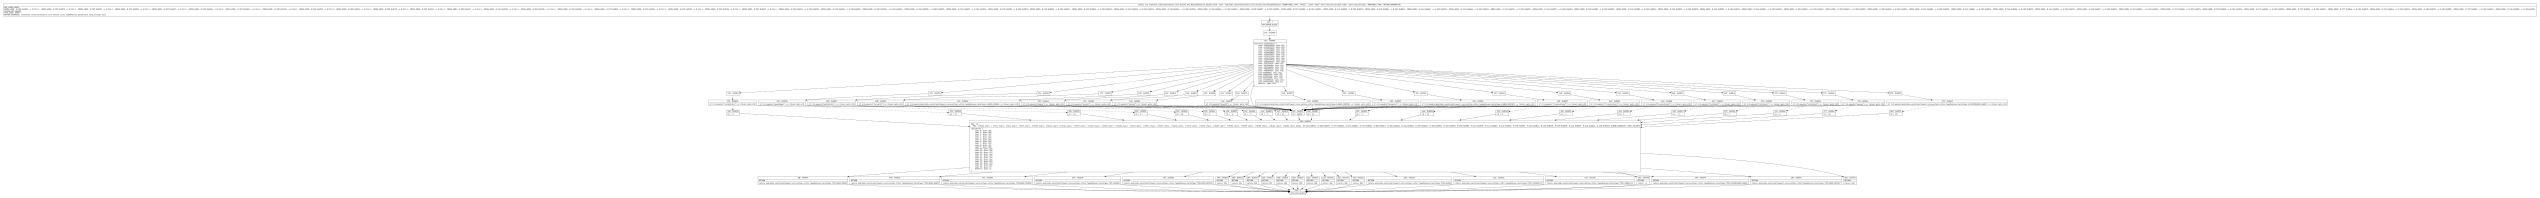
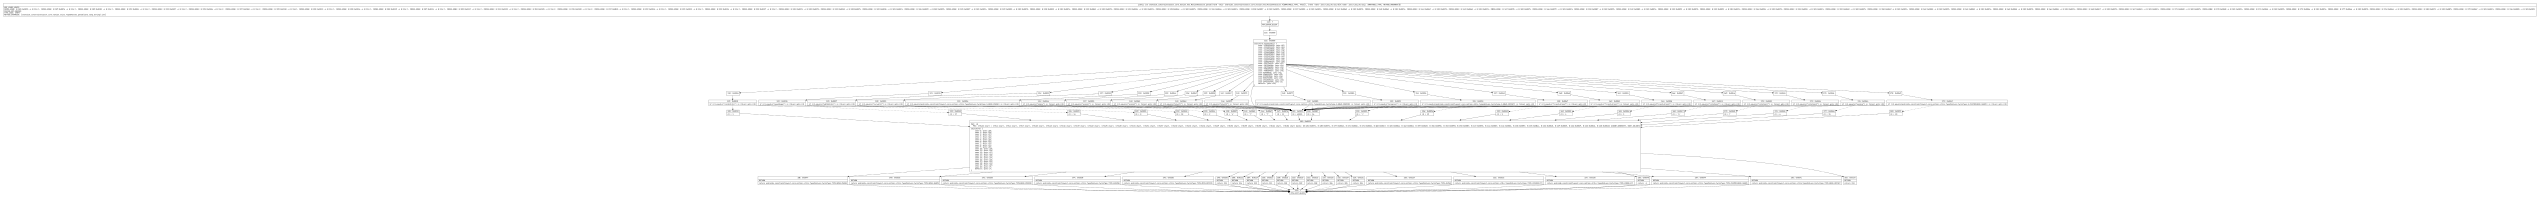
none -> (1181, 103)
